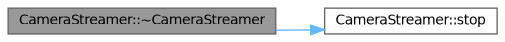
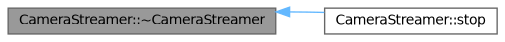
(293, 30) -> (307, 12)
